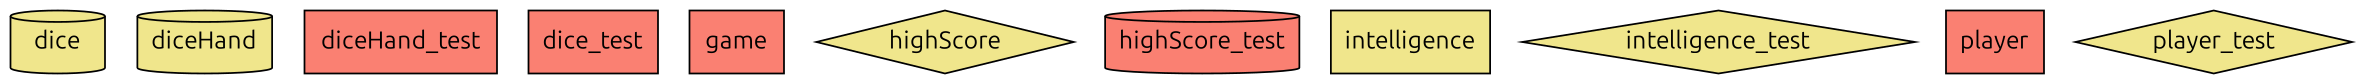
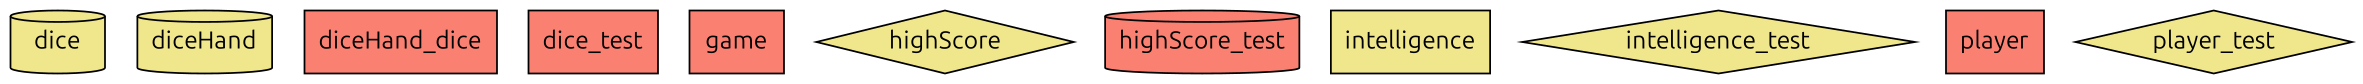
(401, 42) -> (401, 42)
